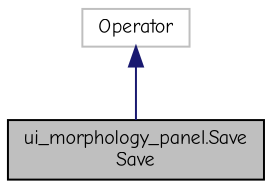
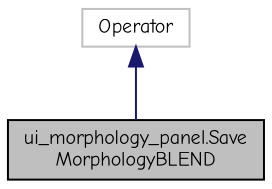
(136, 150) -> (136, 150)
